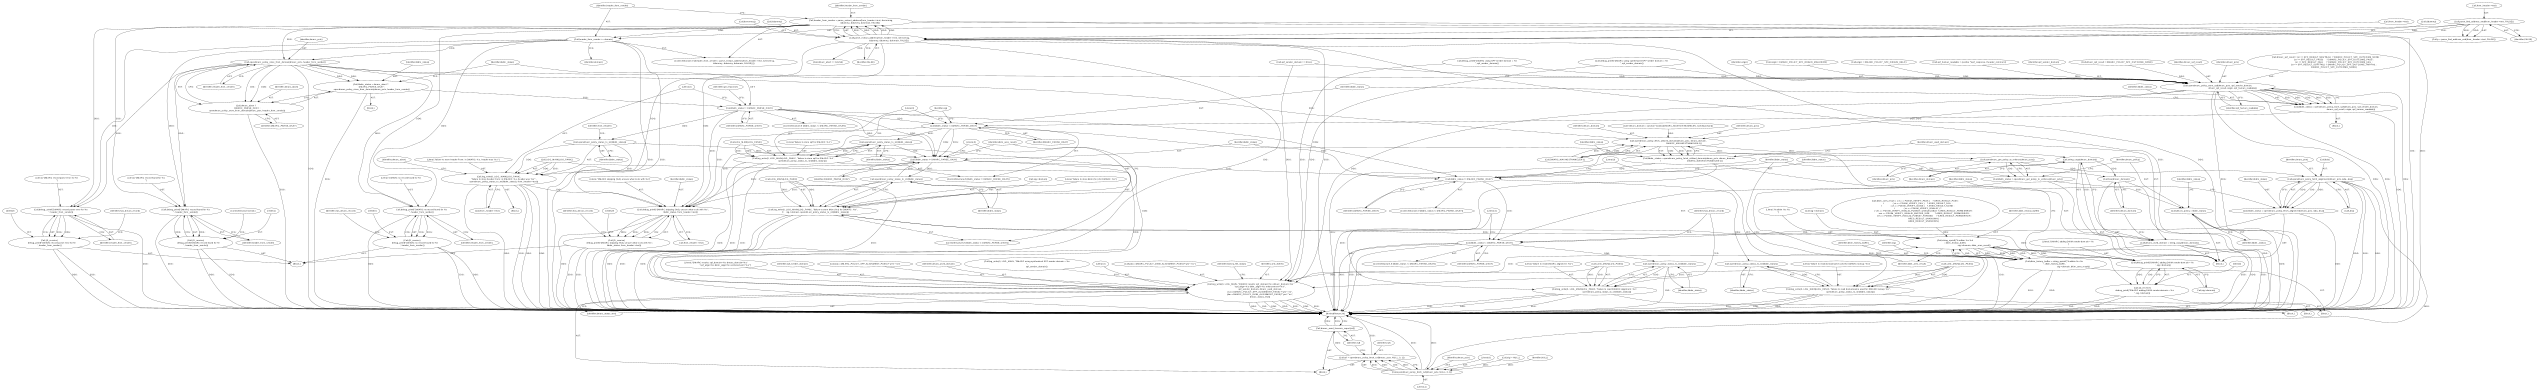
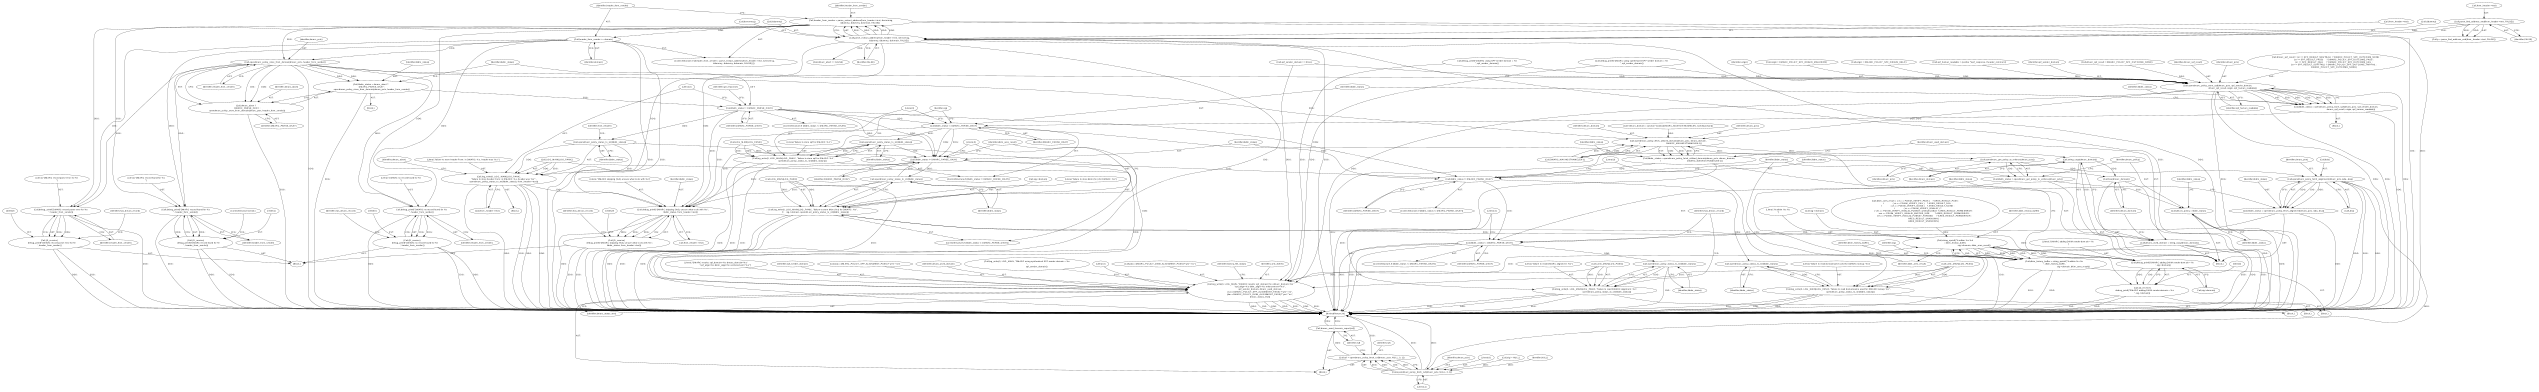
(1542, 28) -> (595, 52)
(1342, 320) -> none
none -> (1417, 379)
